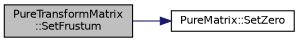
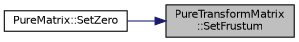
(146, 21) -> (141, 21)
